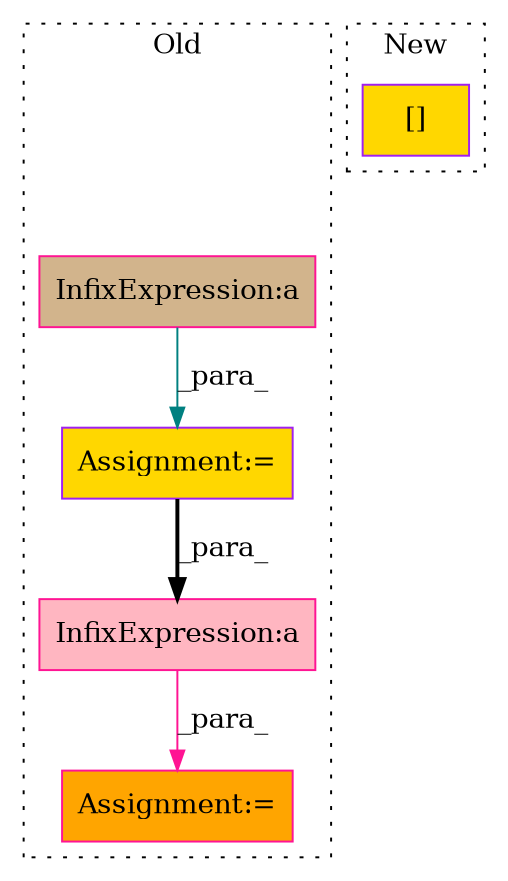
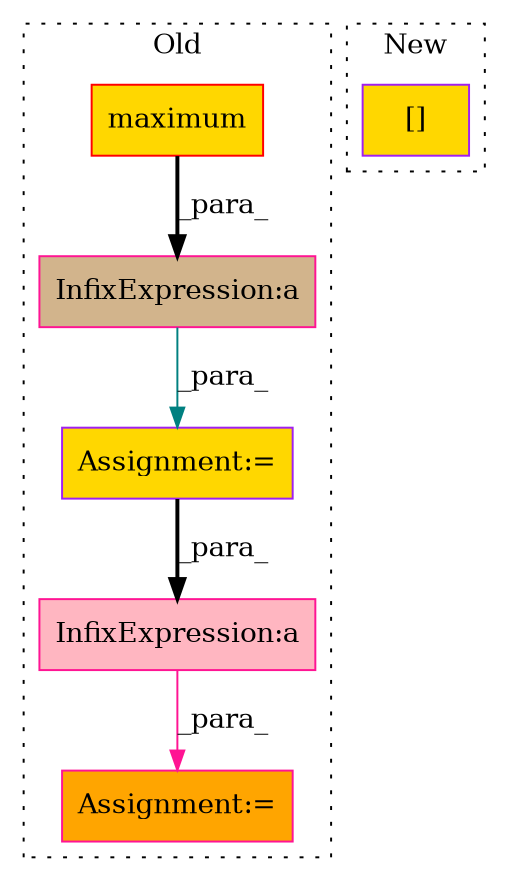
none -> (177, 120)
